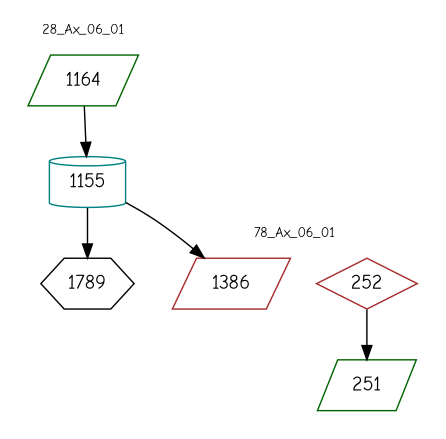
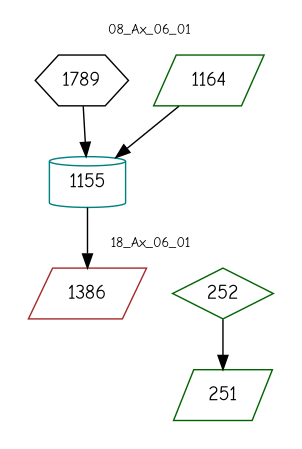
(83, 30) -> (150, 30)
(87, 226) -> (84, 124)
(295, 234) -> (151, 243)
(367, 284) -> (223, 294)
